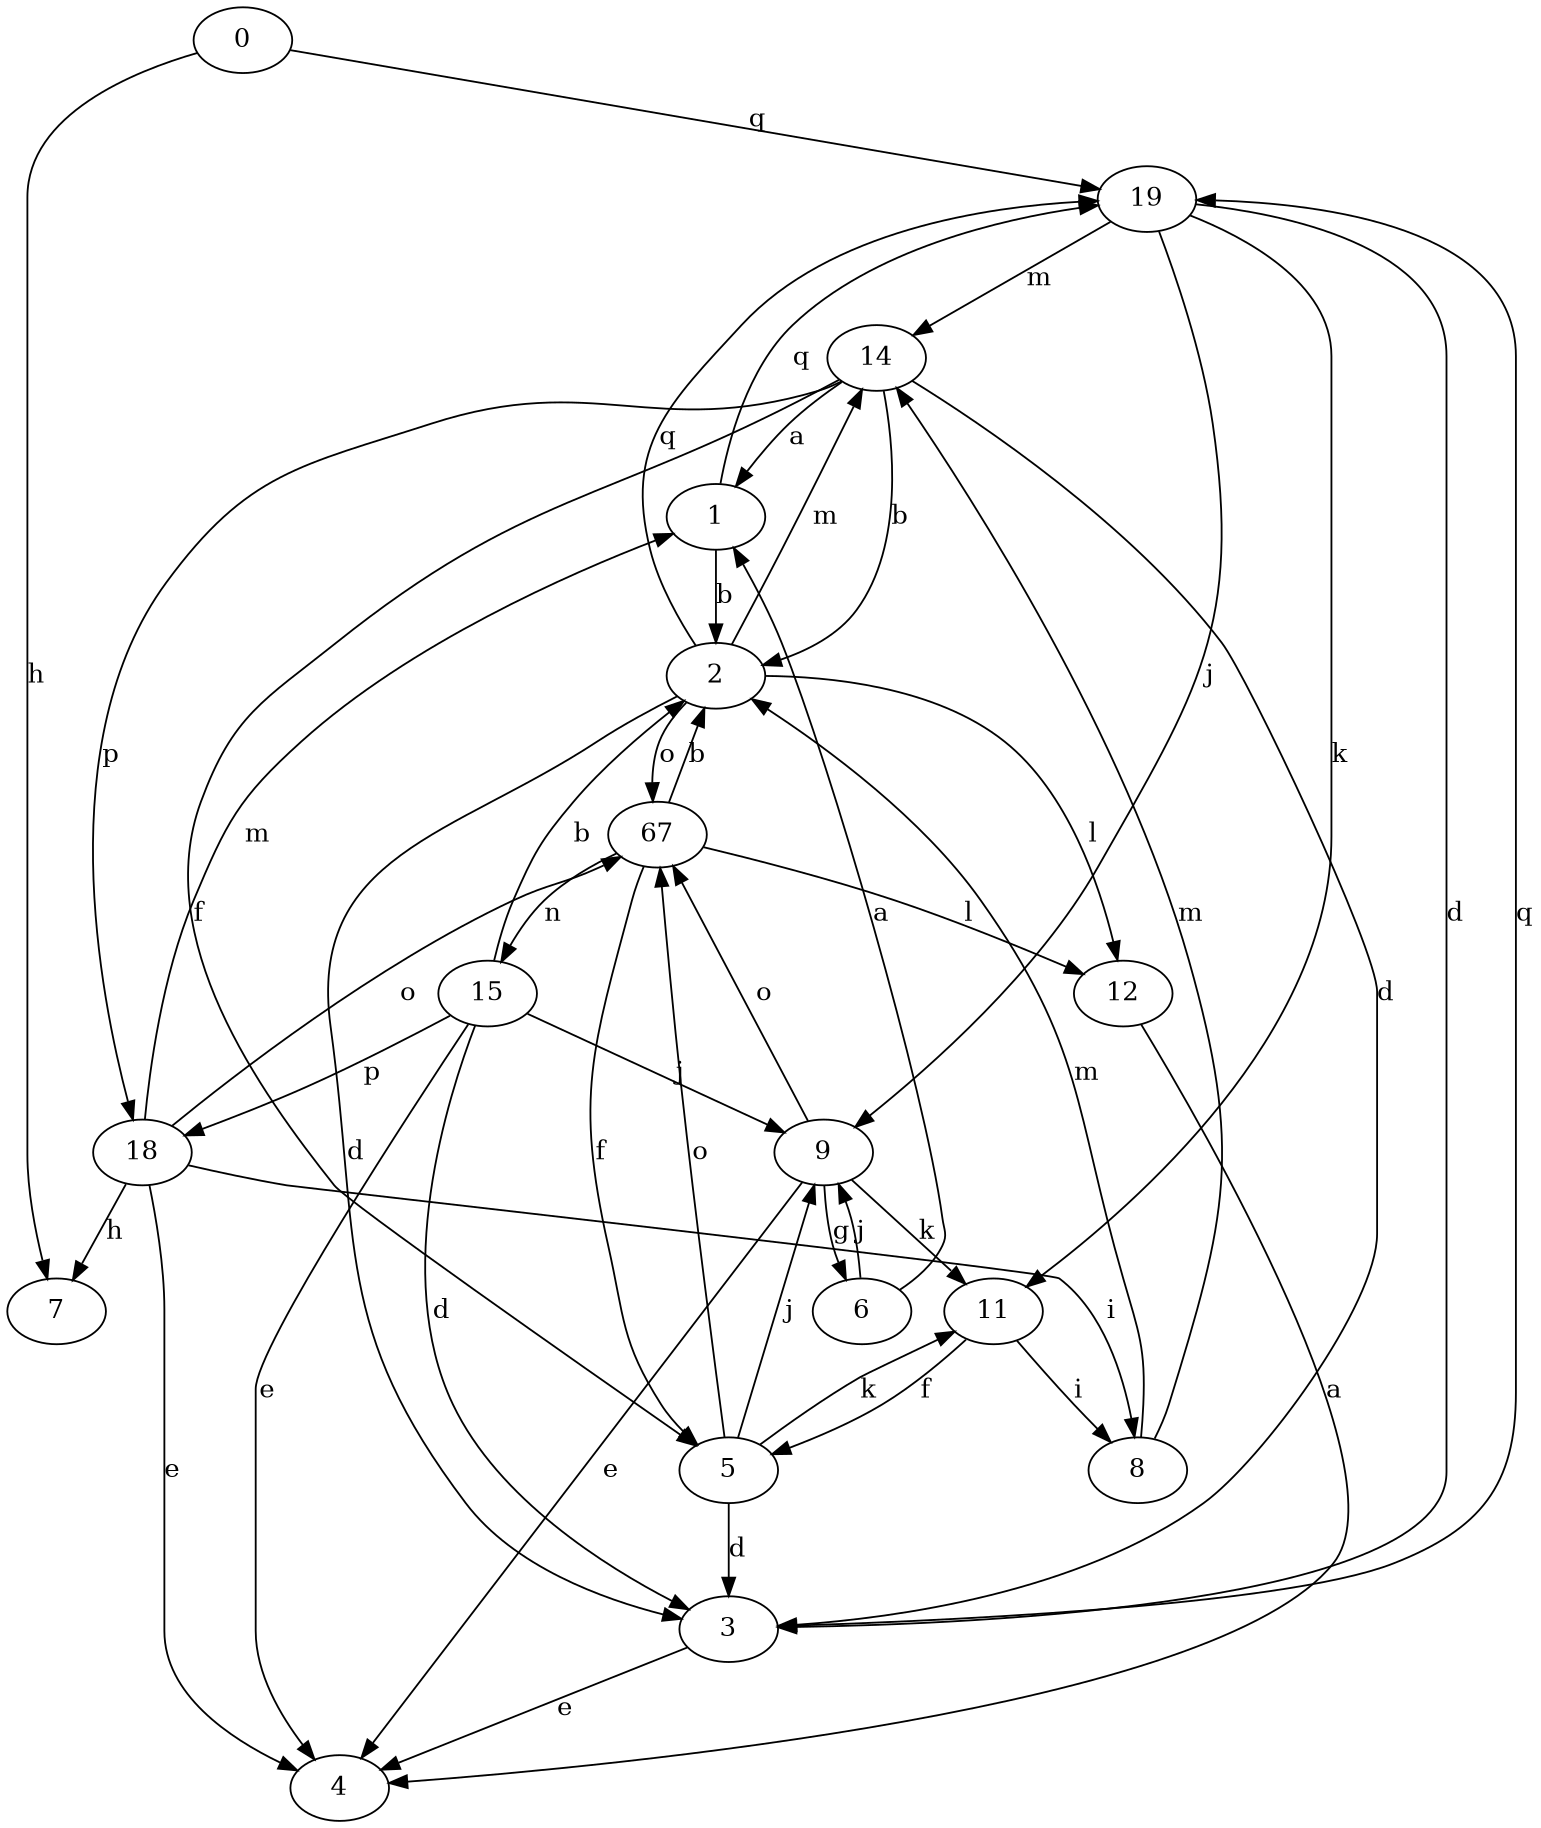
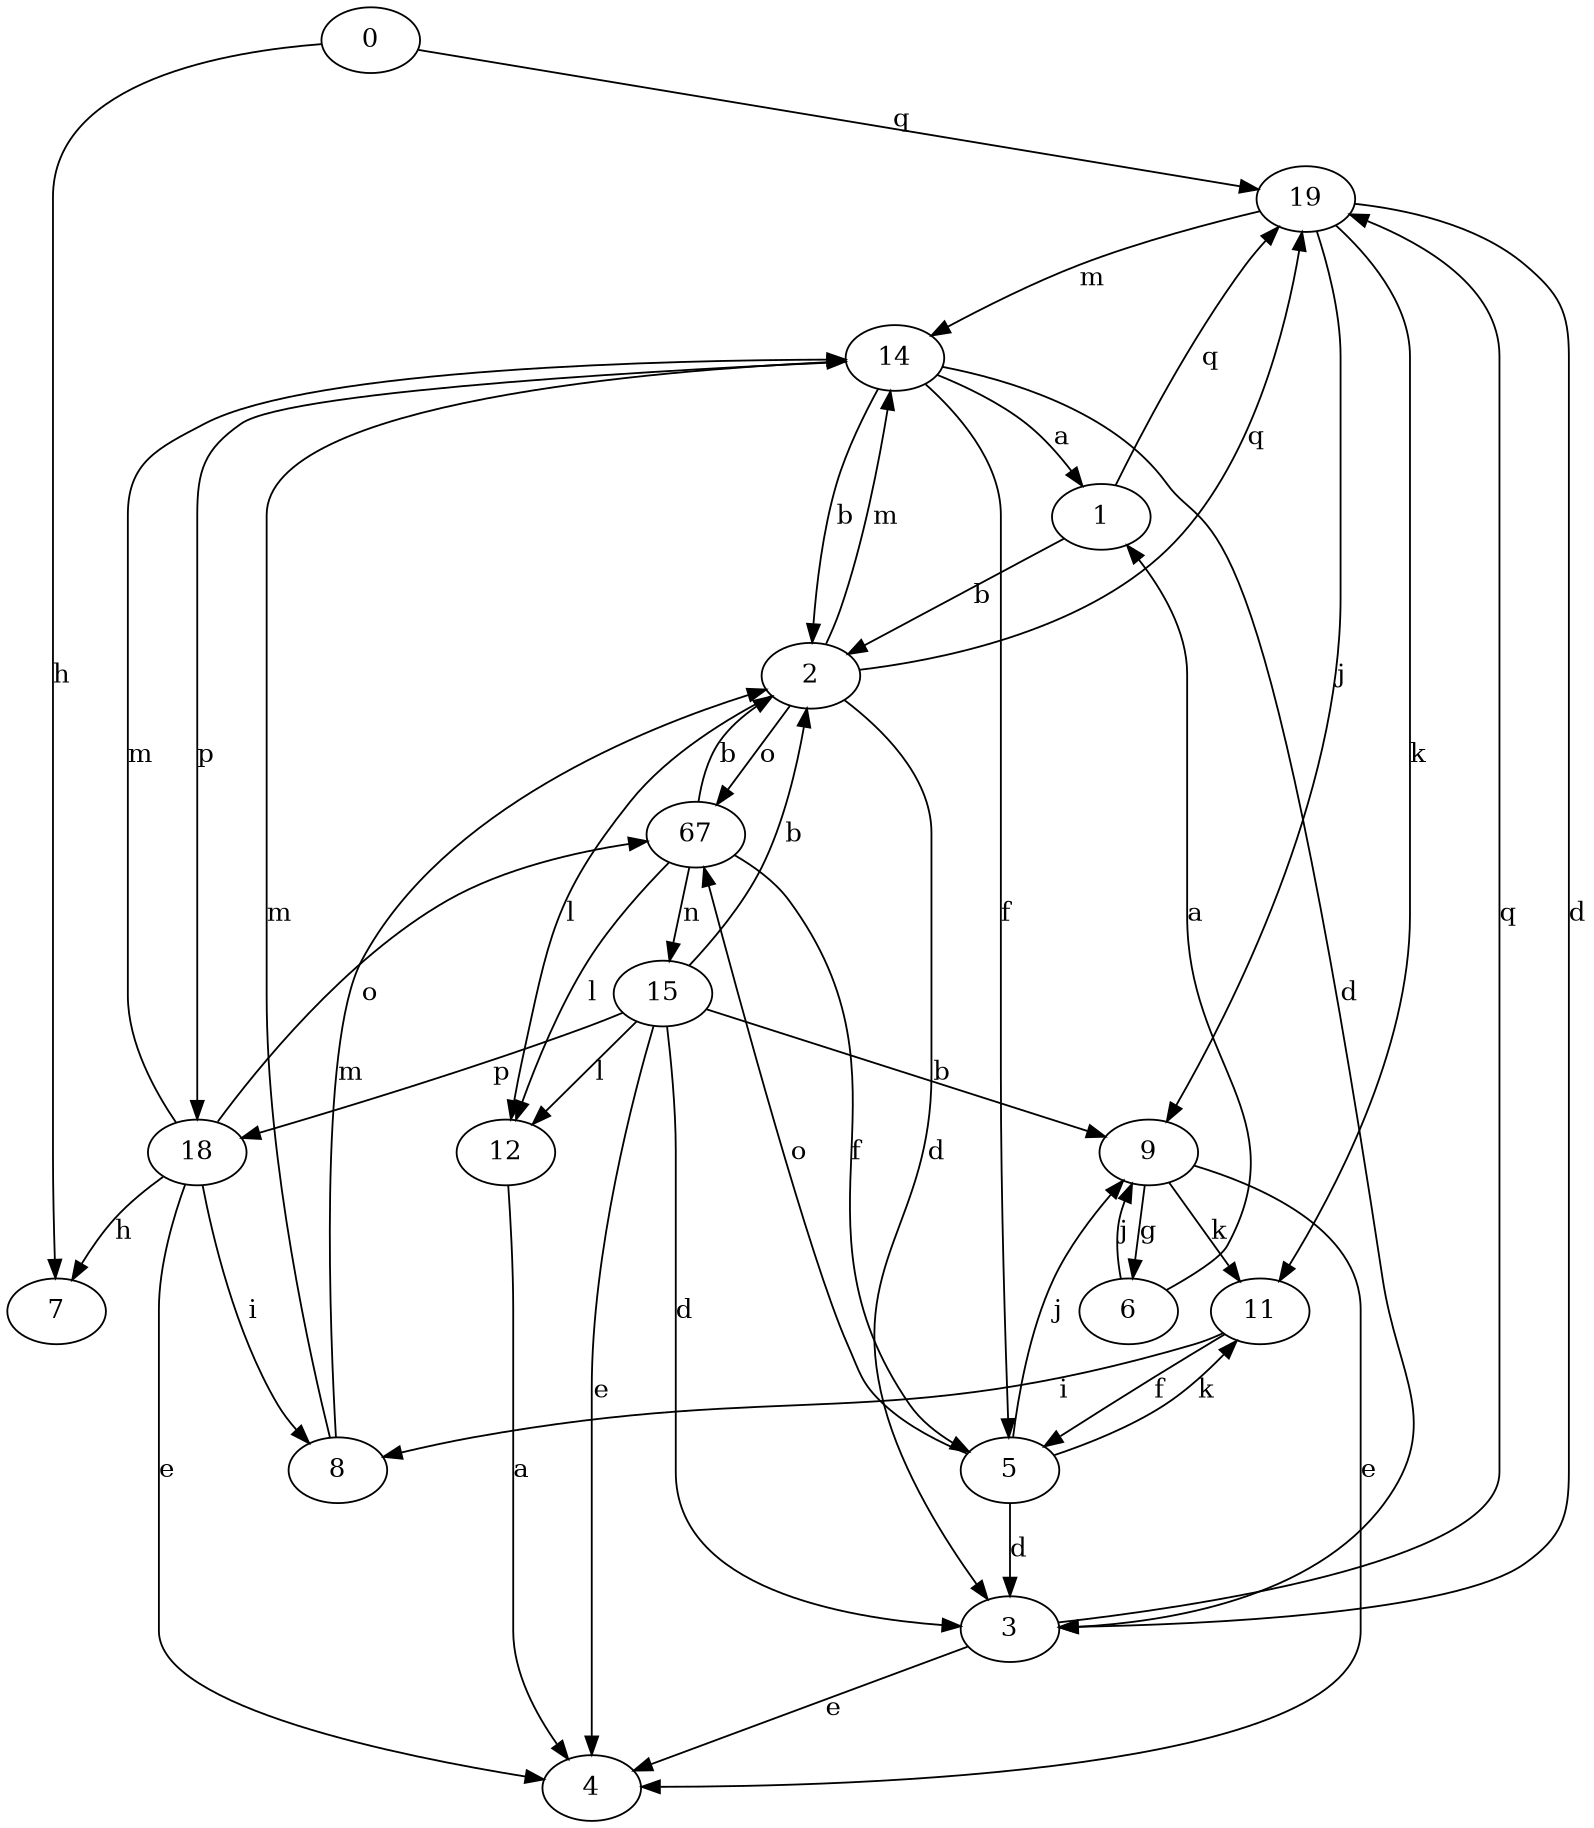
(298, 745) -> (154, 454)
(745, 1002) -> none
none -> (591, 1066)
(680, 1073) -> (942, 1073)
